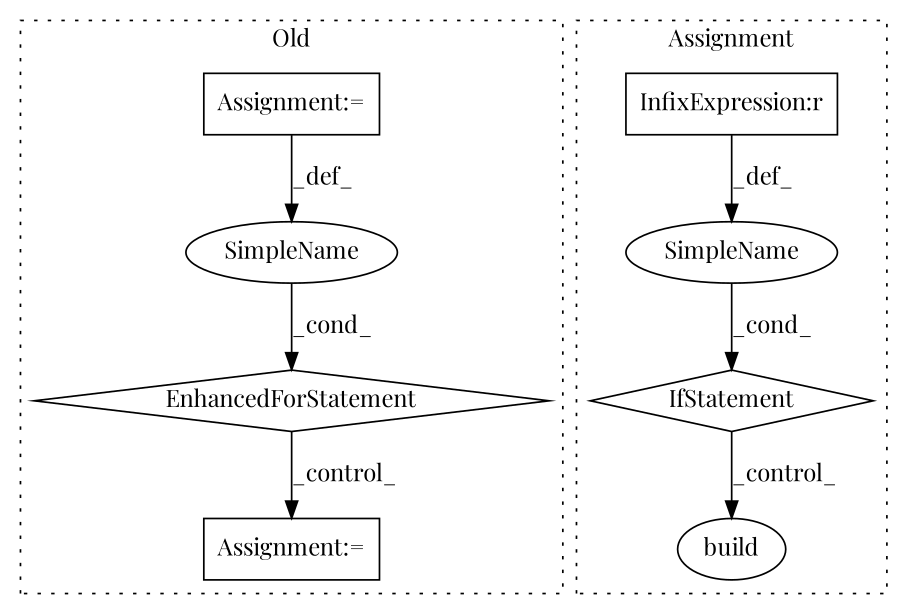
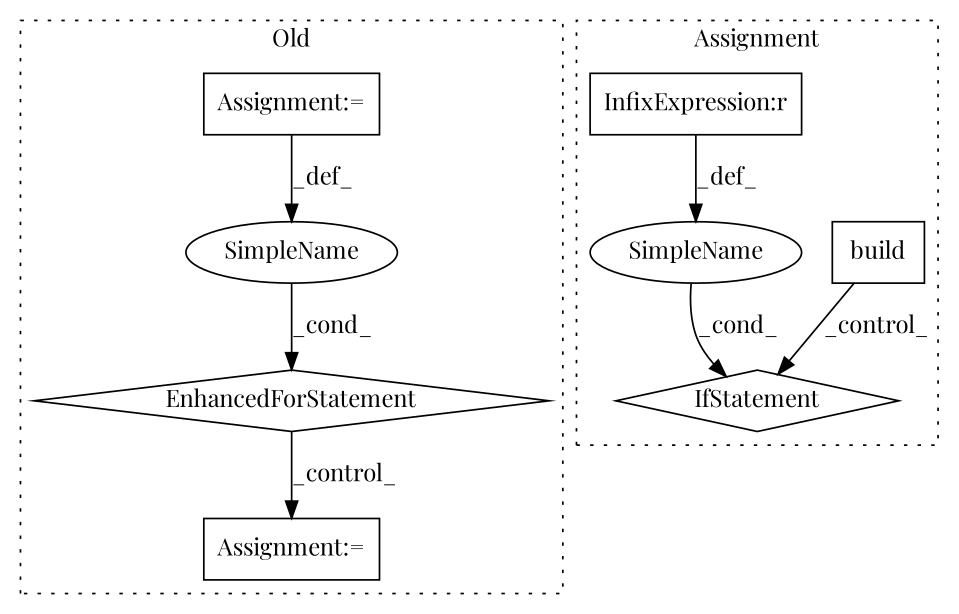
(732, 466) -> (822, 322)
(732, 549) -> (878, 252)
